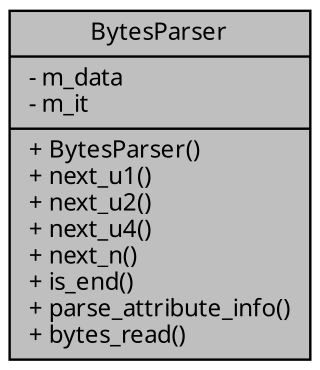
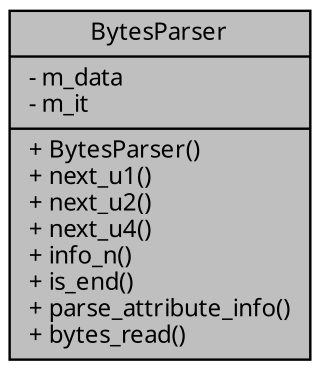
(84, 256) -> (81, 256)
